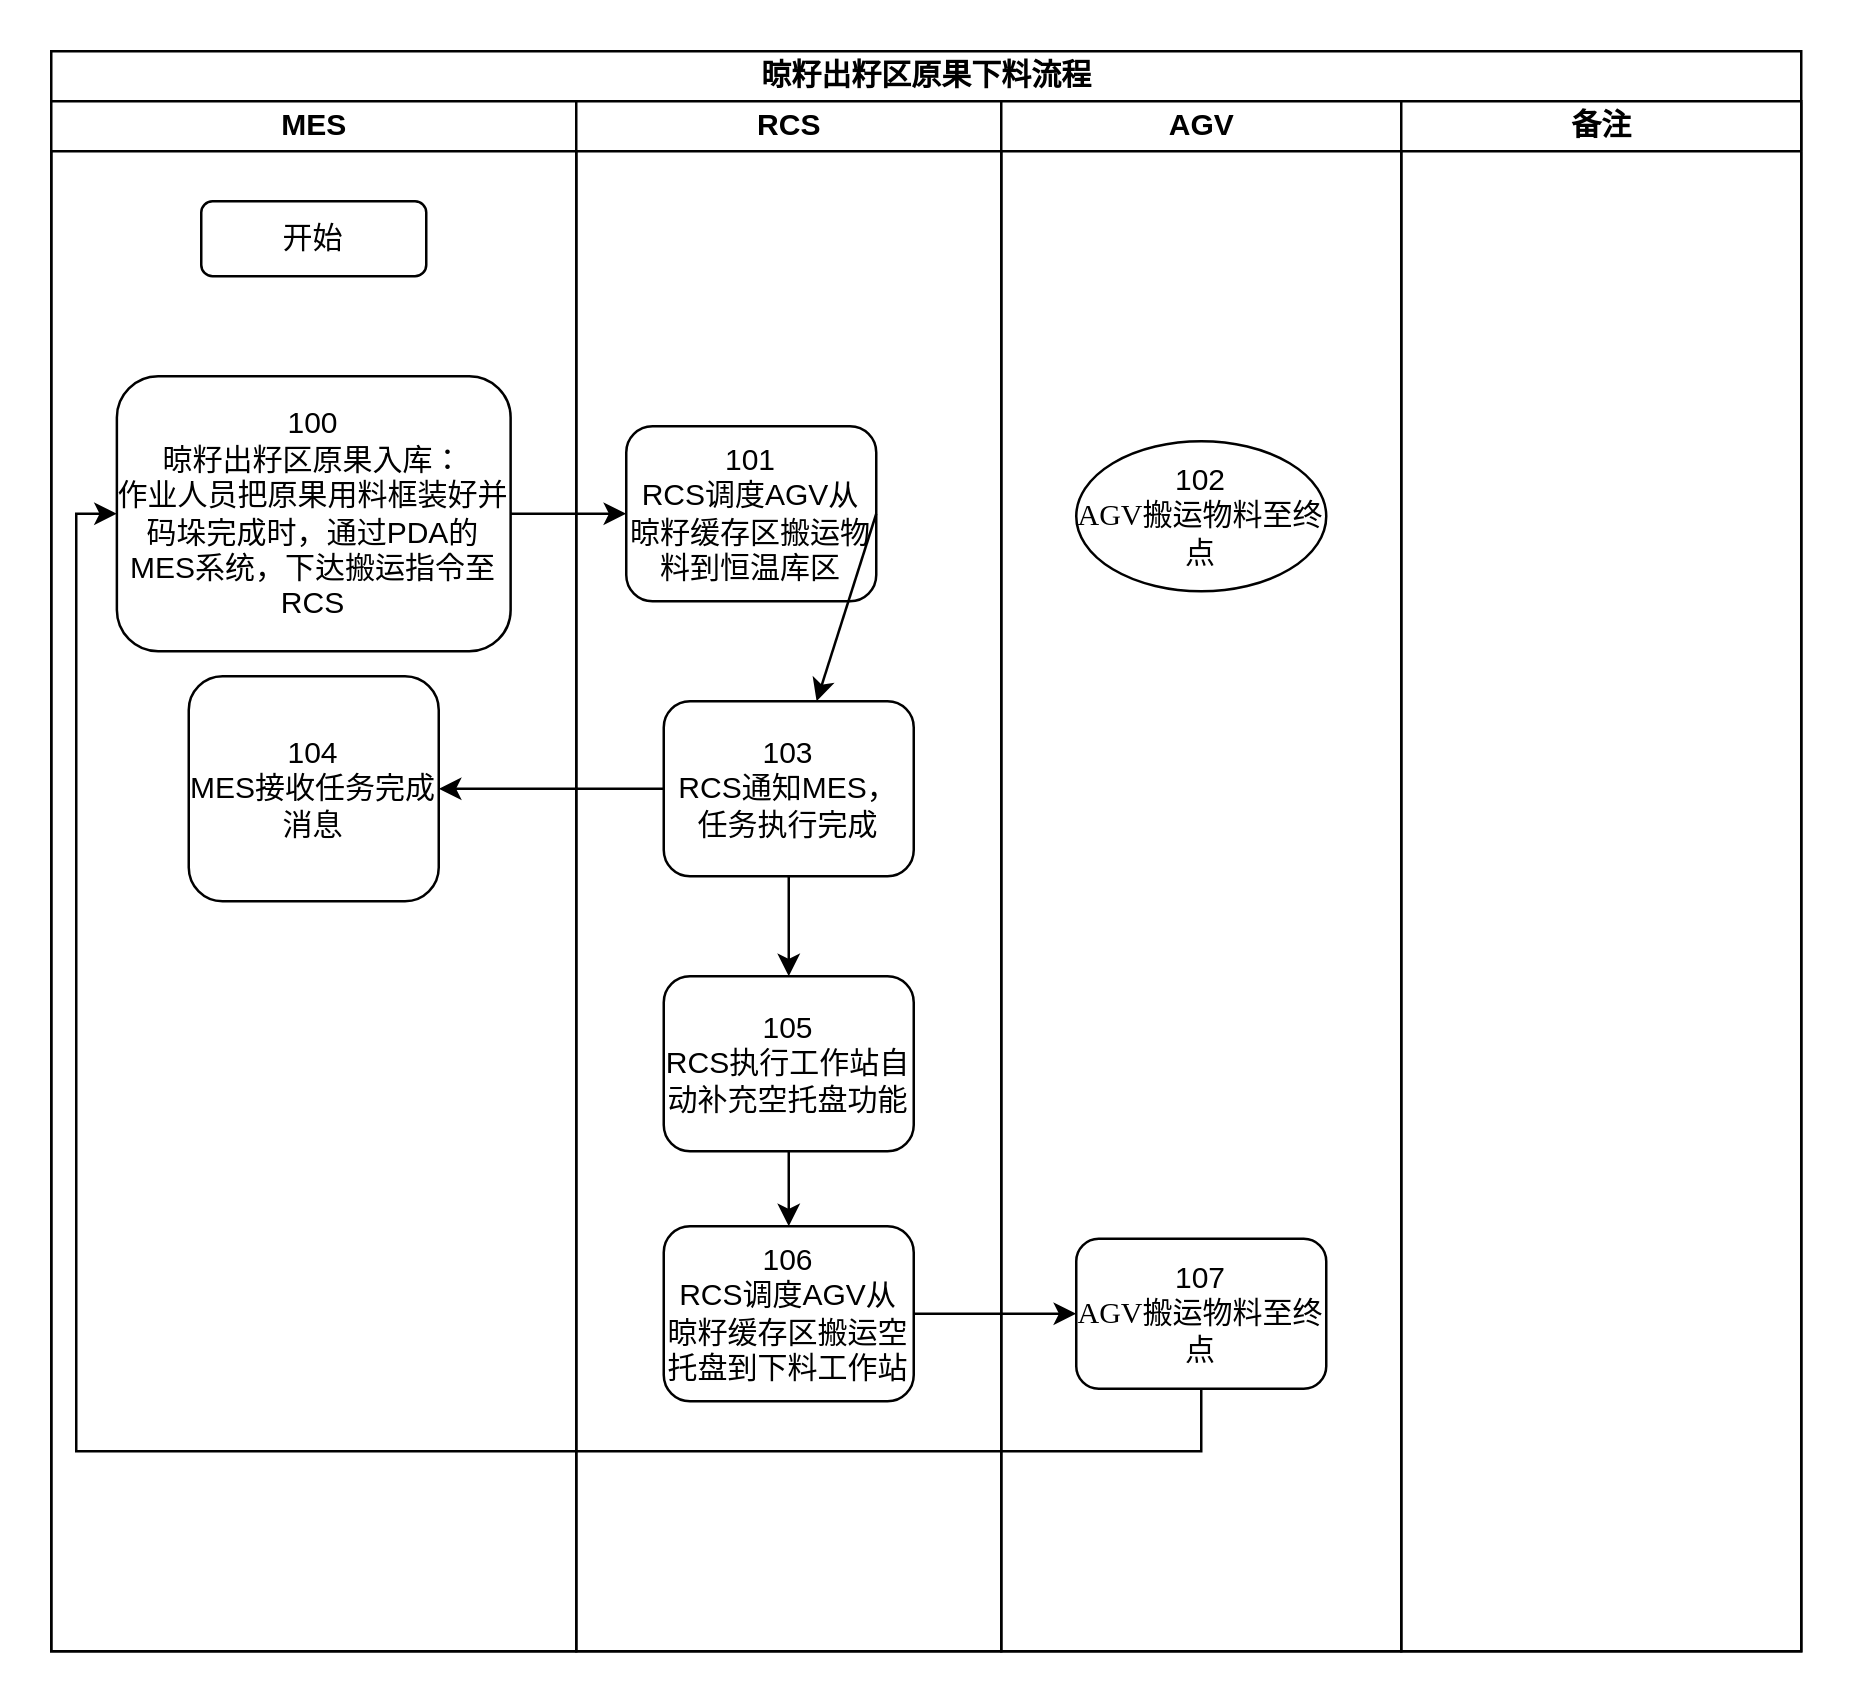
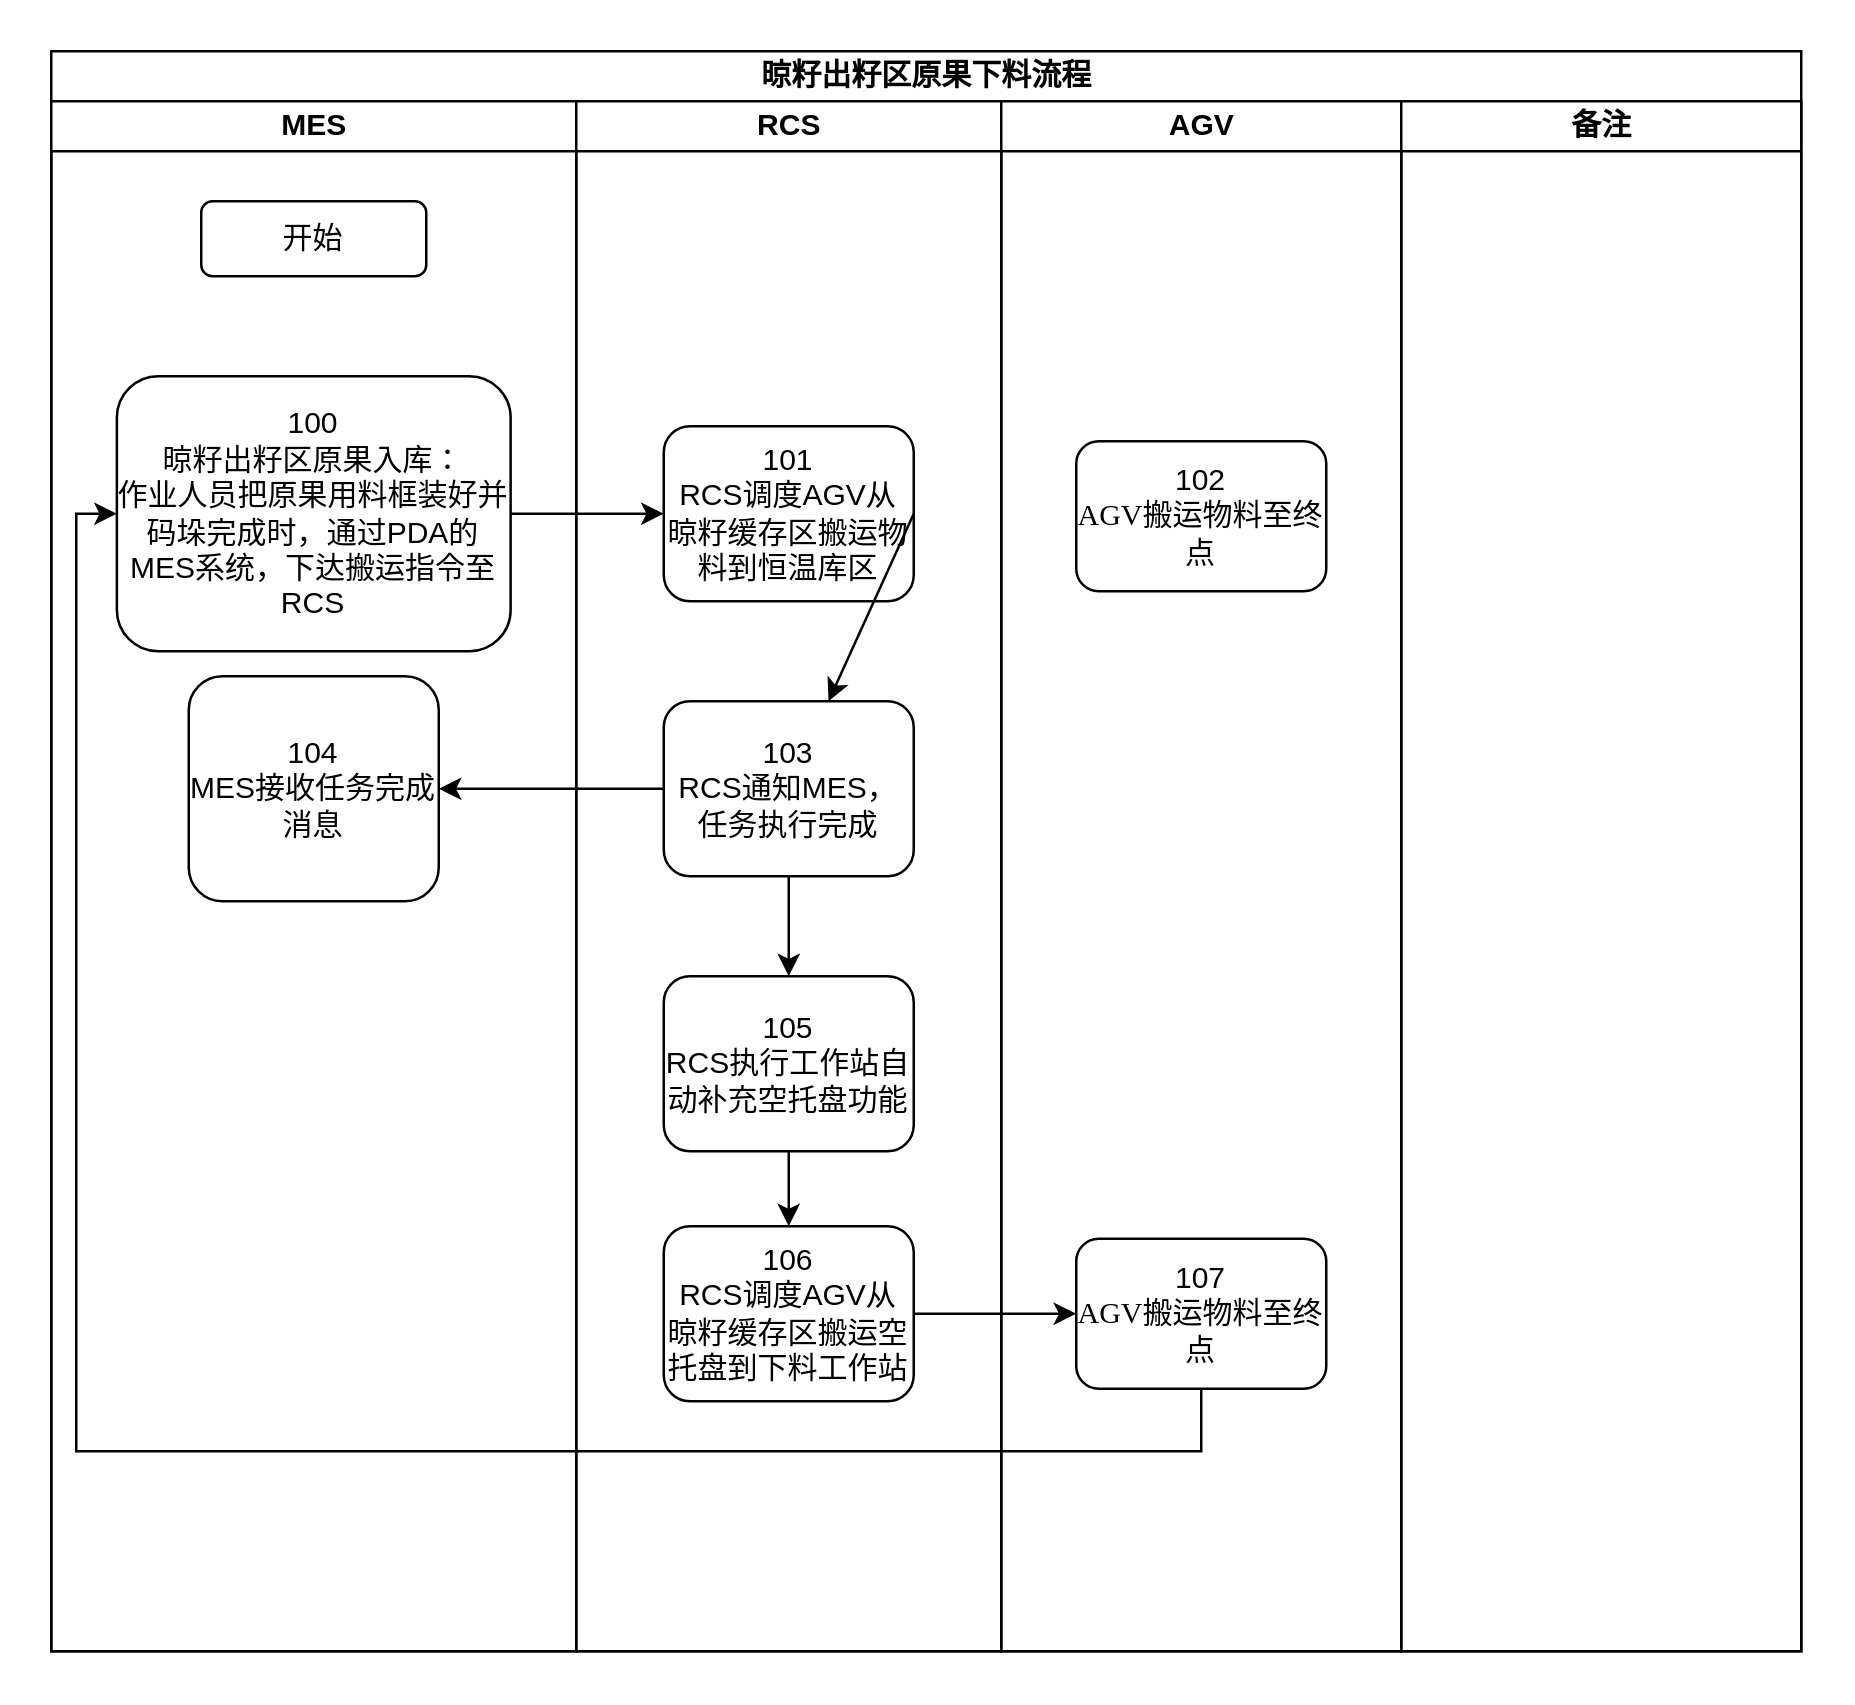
(751, 514) -> (789, 514)
(1201, 516) -> (1201, 516)
